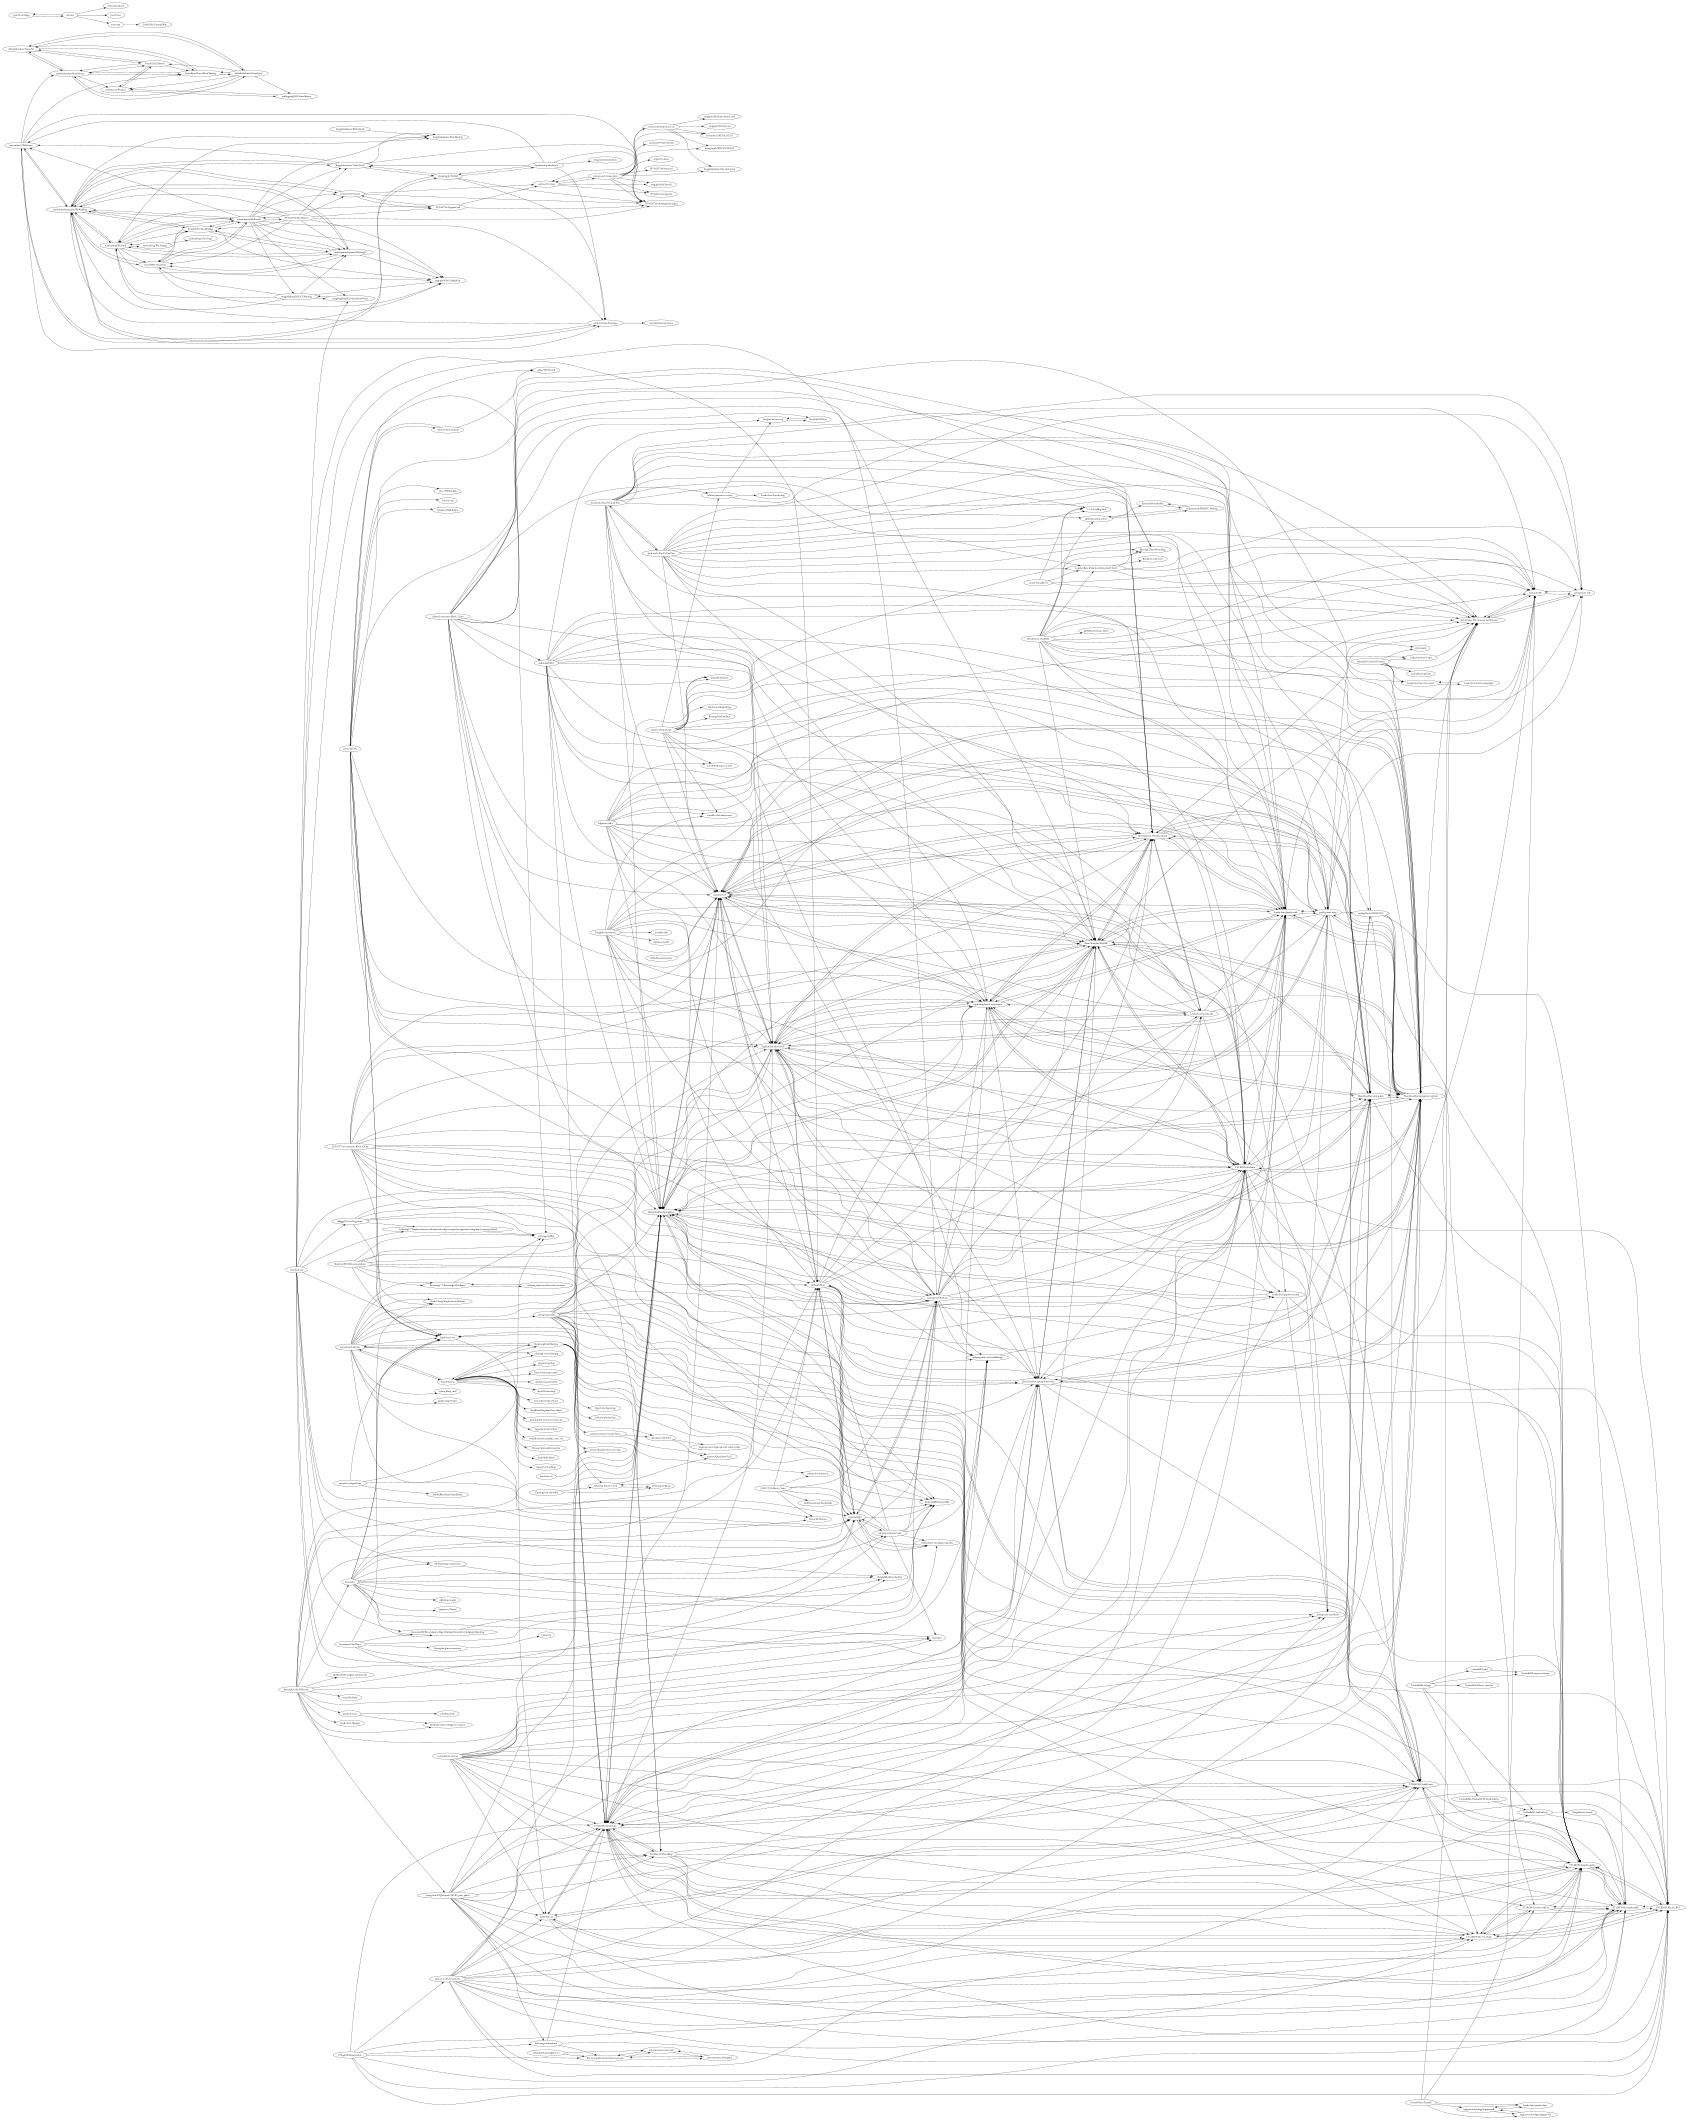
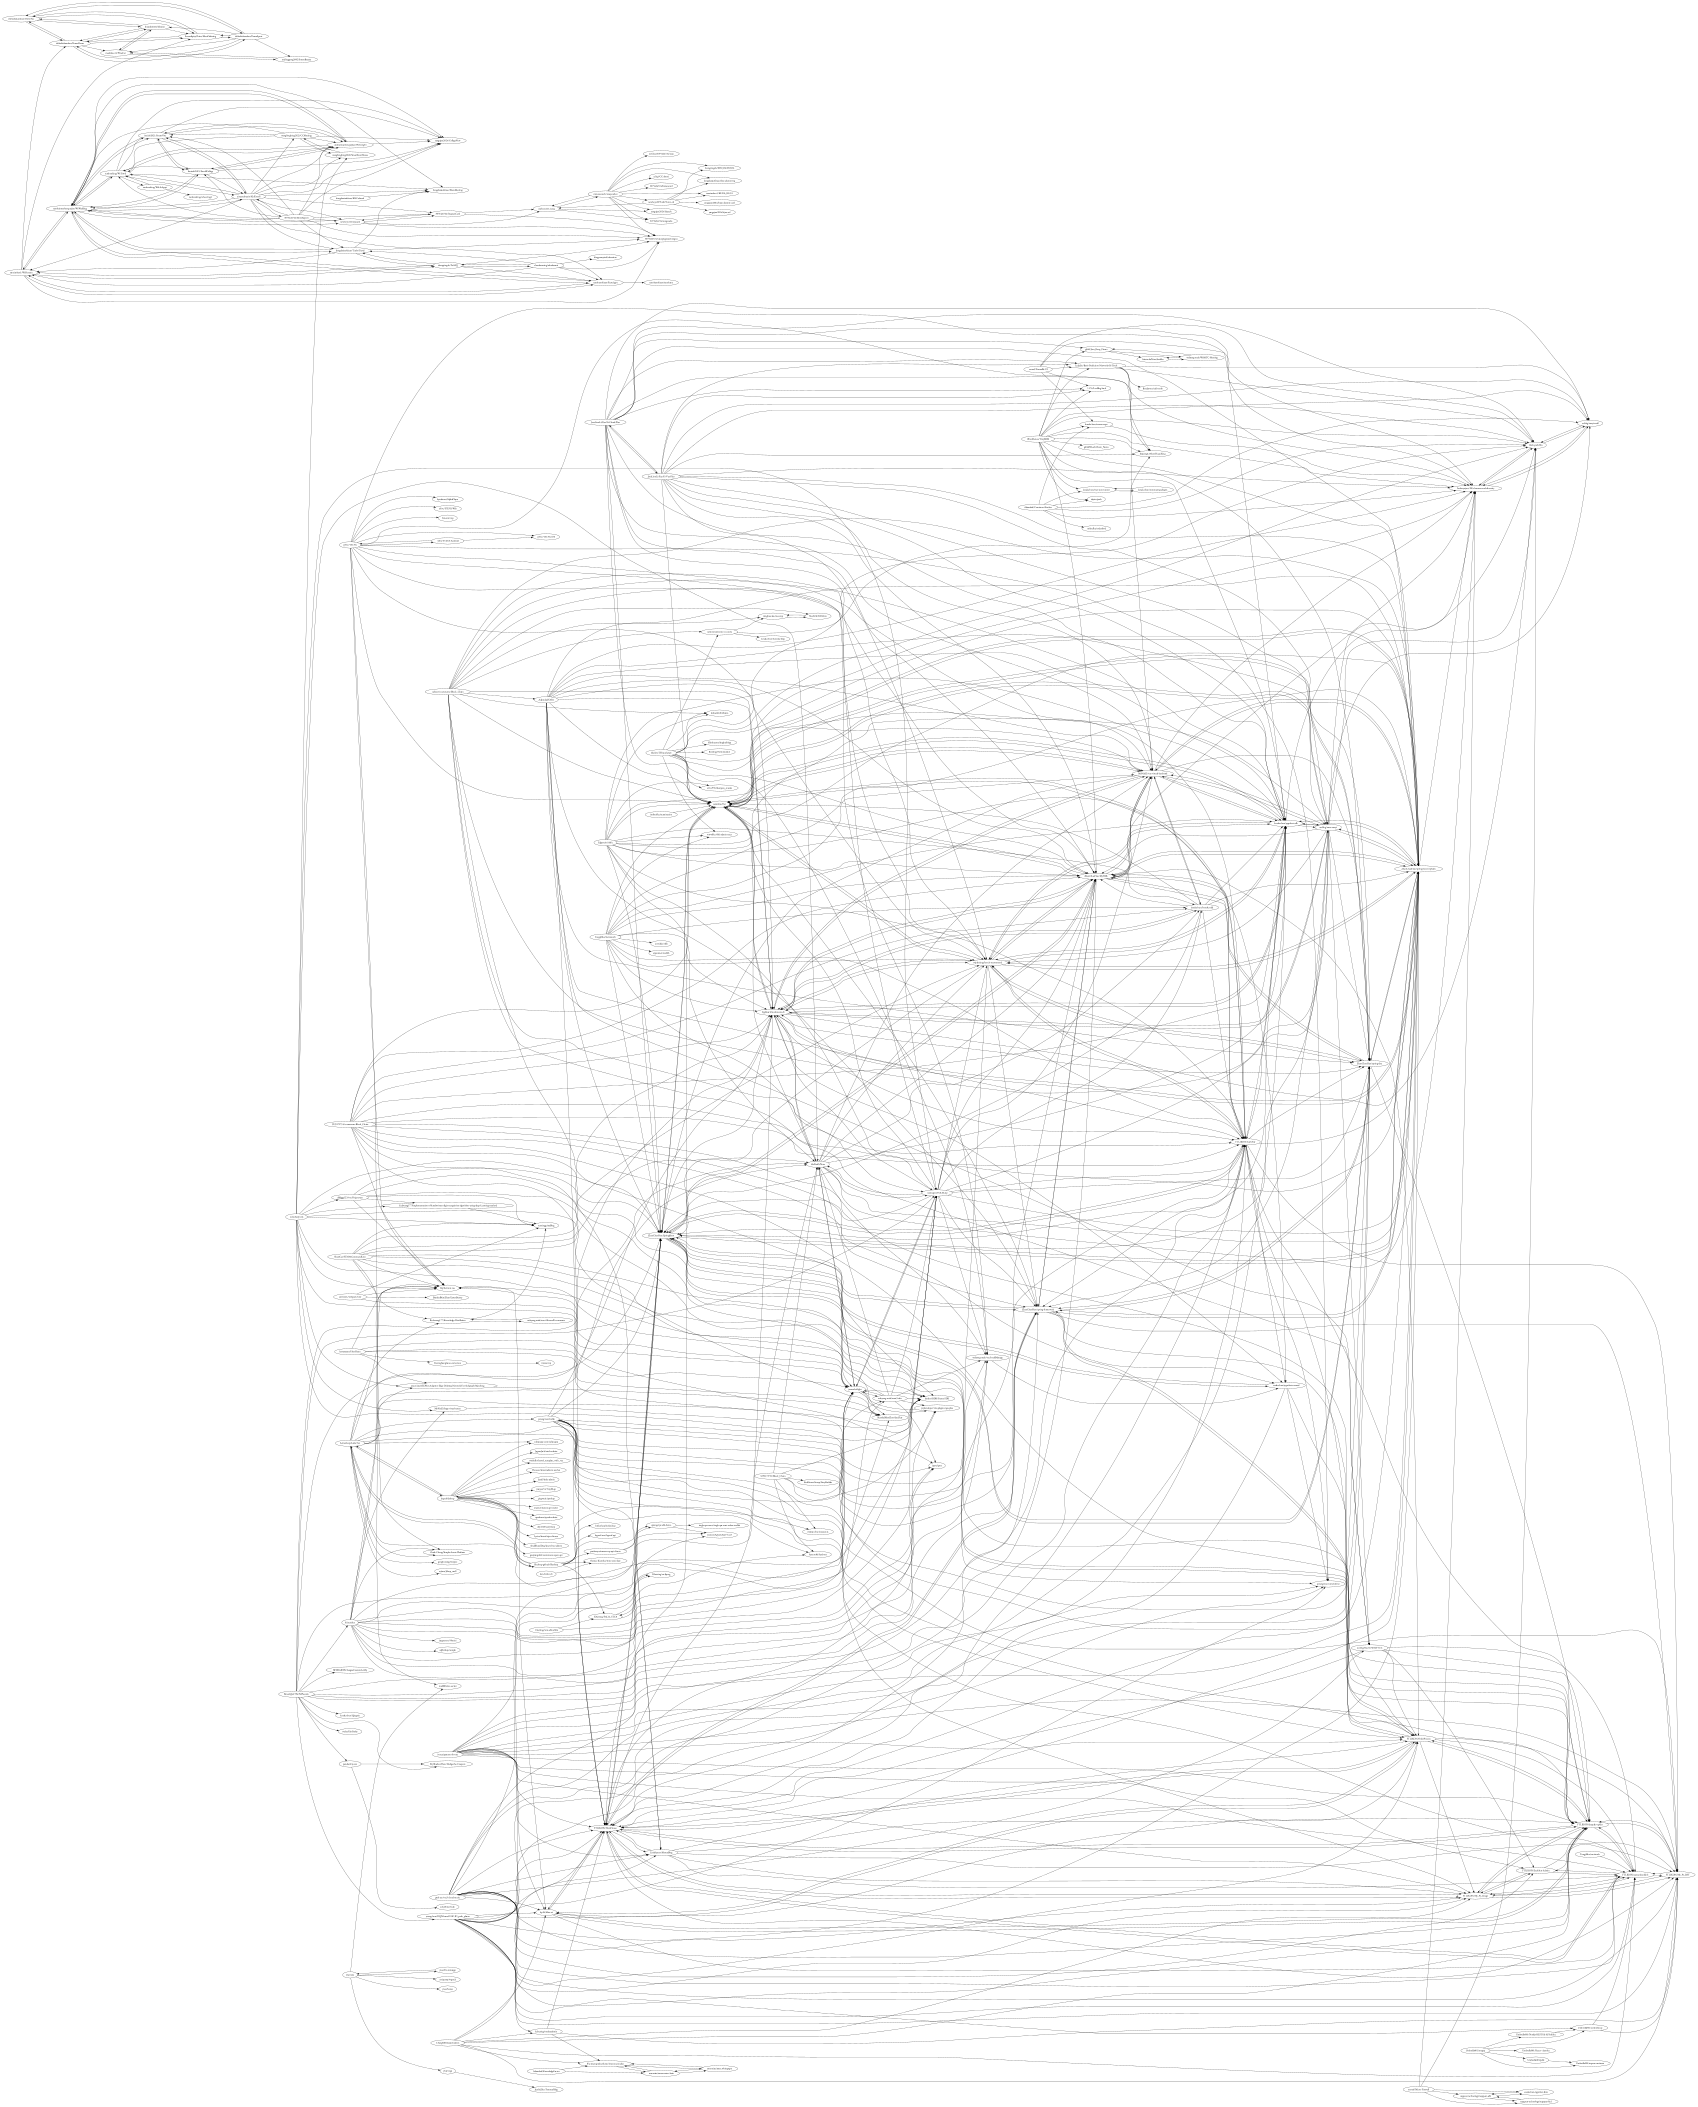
(223, 223) -> none
(335, 320) -> (308, 292)
none -> (1067, 396)
(1346, 1164) -> none
none -> (448, 1686)
(1559, 1812) -> (1670, 1980)
(398, 2017) -> (518, 1987)
